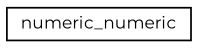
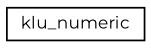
(99, 24) -> (76, 24)
